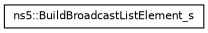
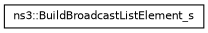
(104, 16) -> (104, 16)
